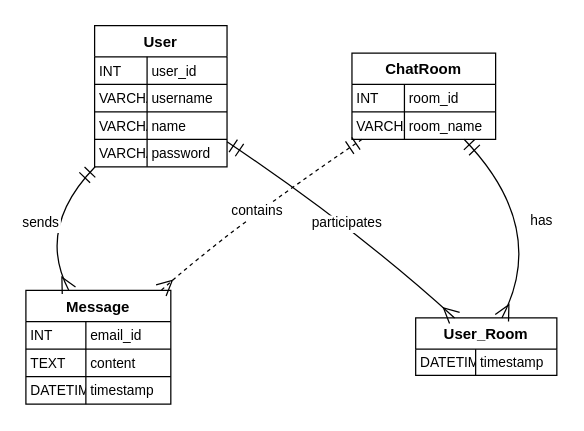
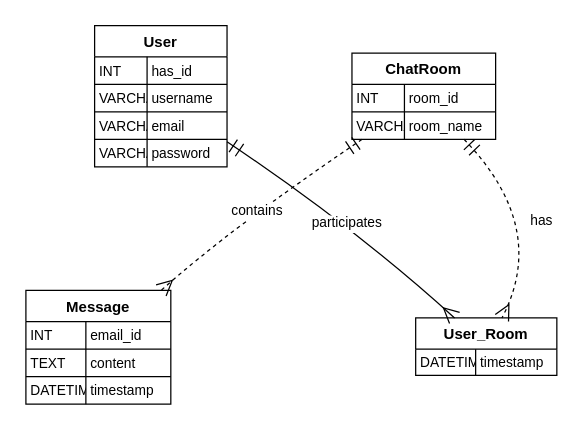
(176, 71) -> (173, 71)
(167, 126) -> (167, 126)
(515, 223) -> (515, 223)
(59, 226) -> none
